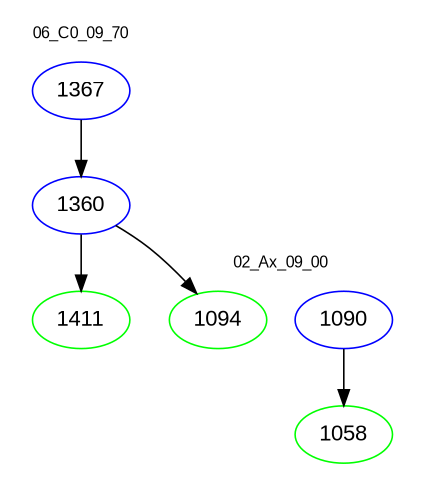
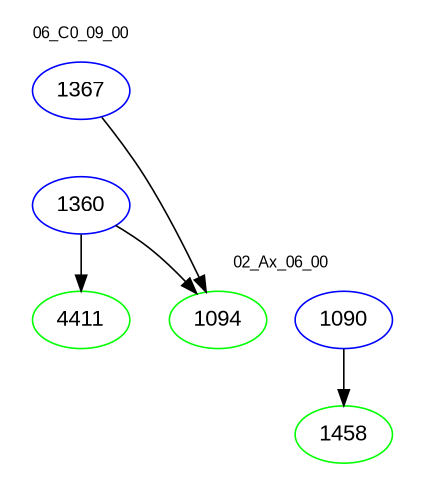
(81, 34) -> (81, 34)
(81, 140) -> (155, 194)
(281, 263) -> (281, 263)
(81, 320) -> (81, 320)
(344, 435) -> (344, 435)
